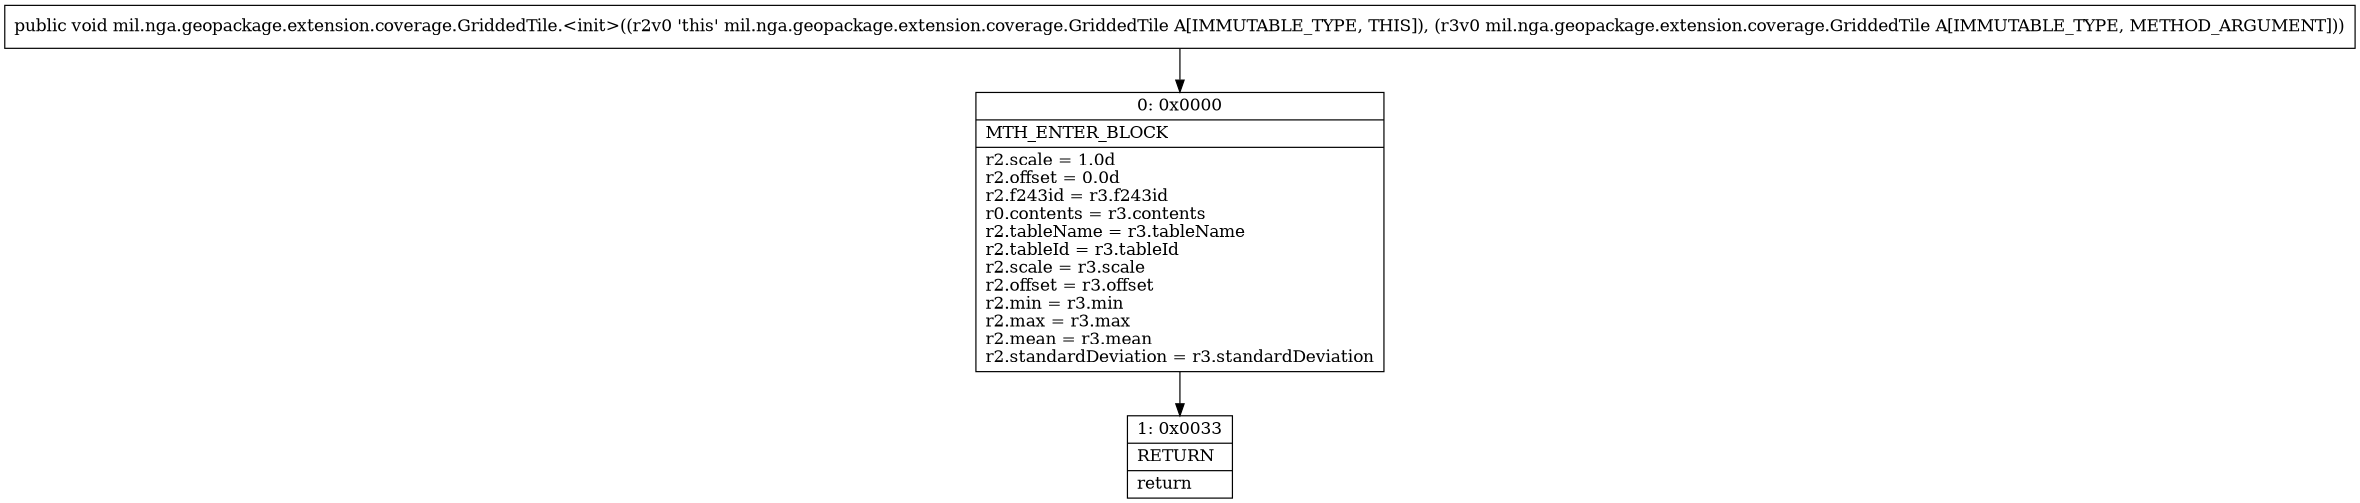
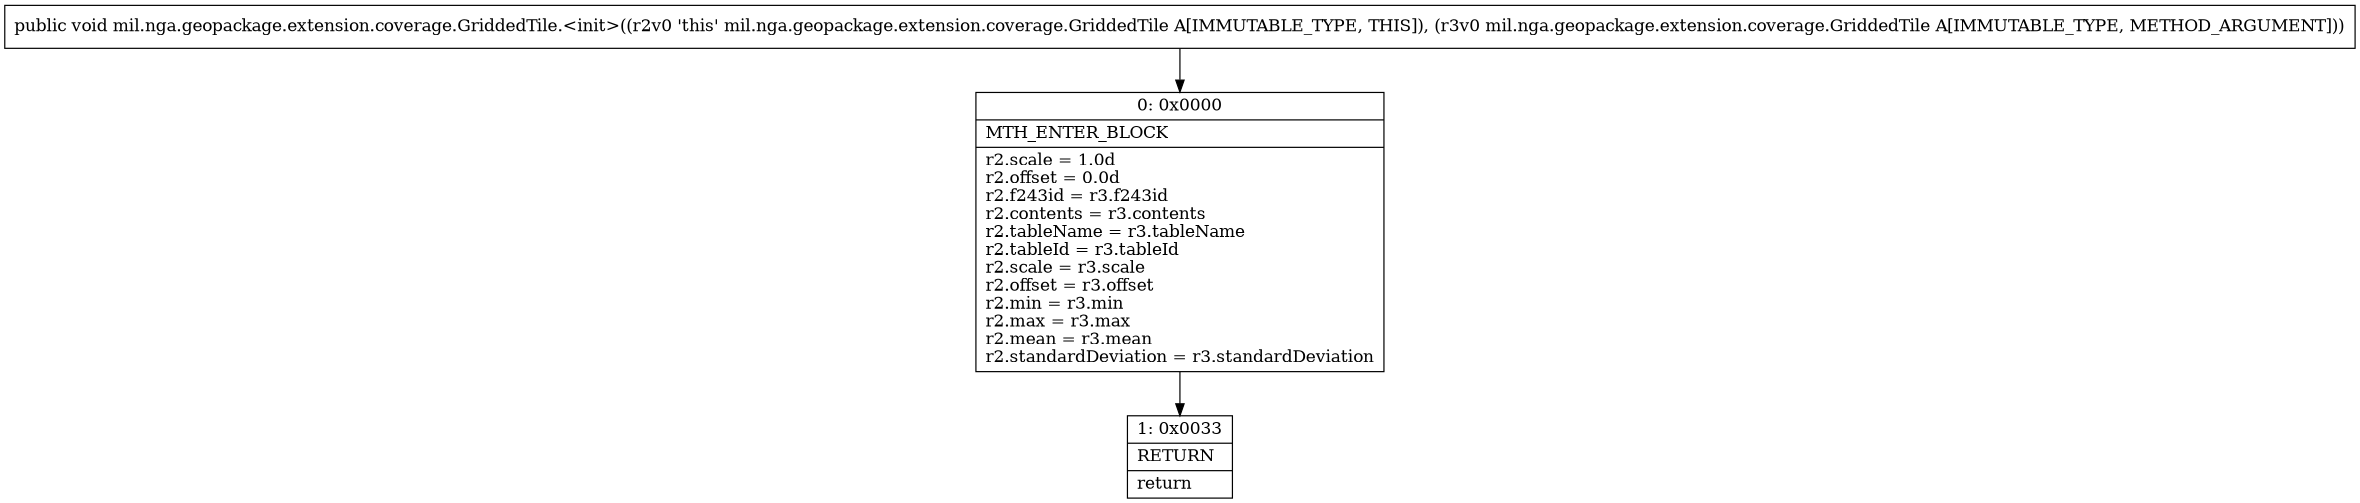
(1096, 214) -> (1096, 214)
